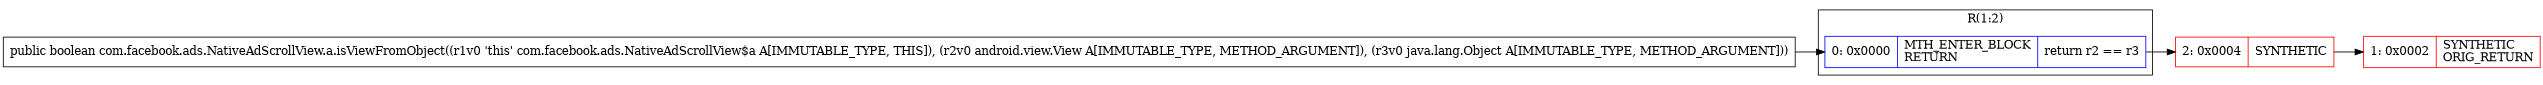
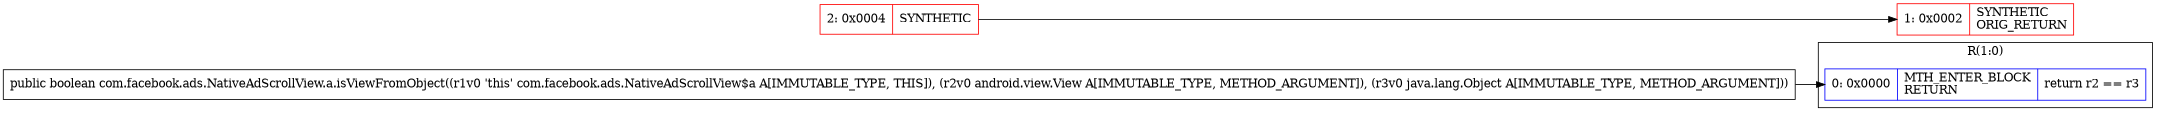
(1985, 19) -> (1985, 52)
(2158, 52) -> none
